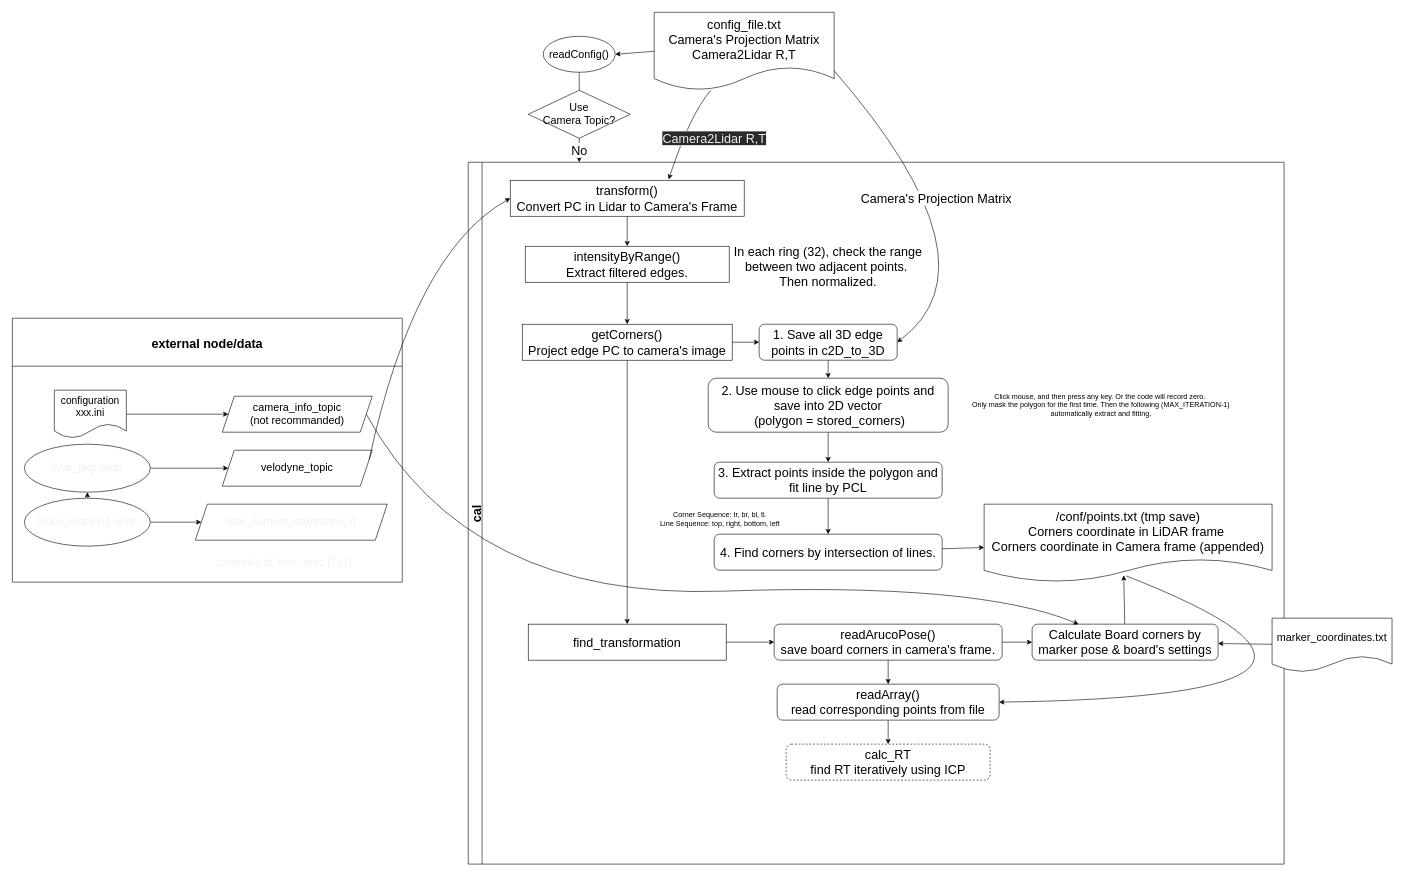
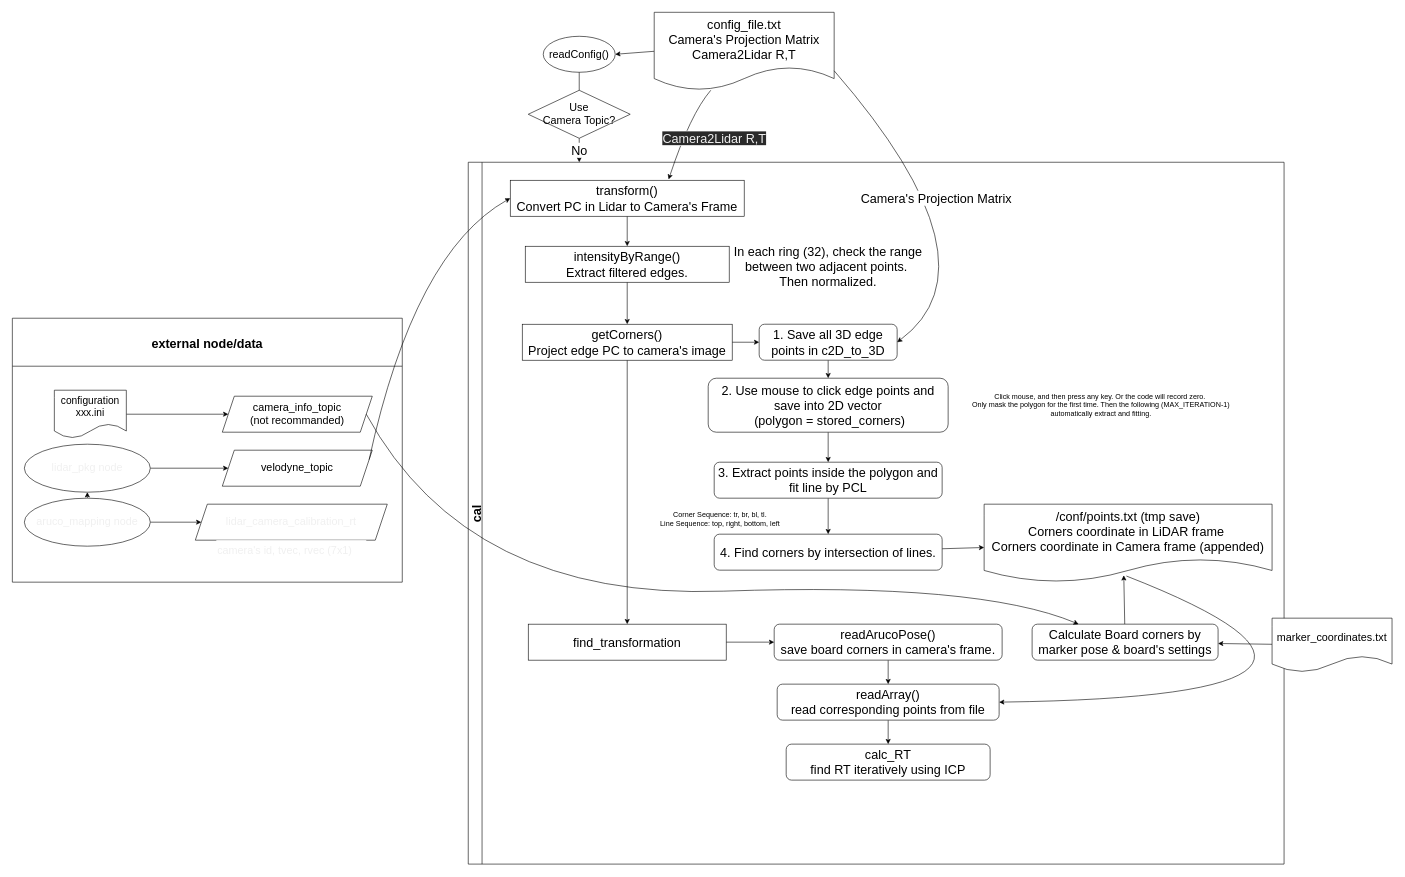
(291, 561) -> (291, 549)
(1026, 642) -> none
(888, 762) -> (888, 762)
